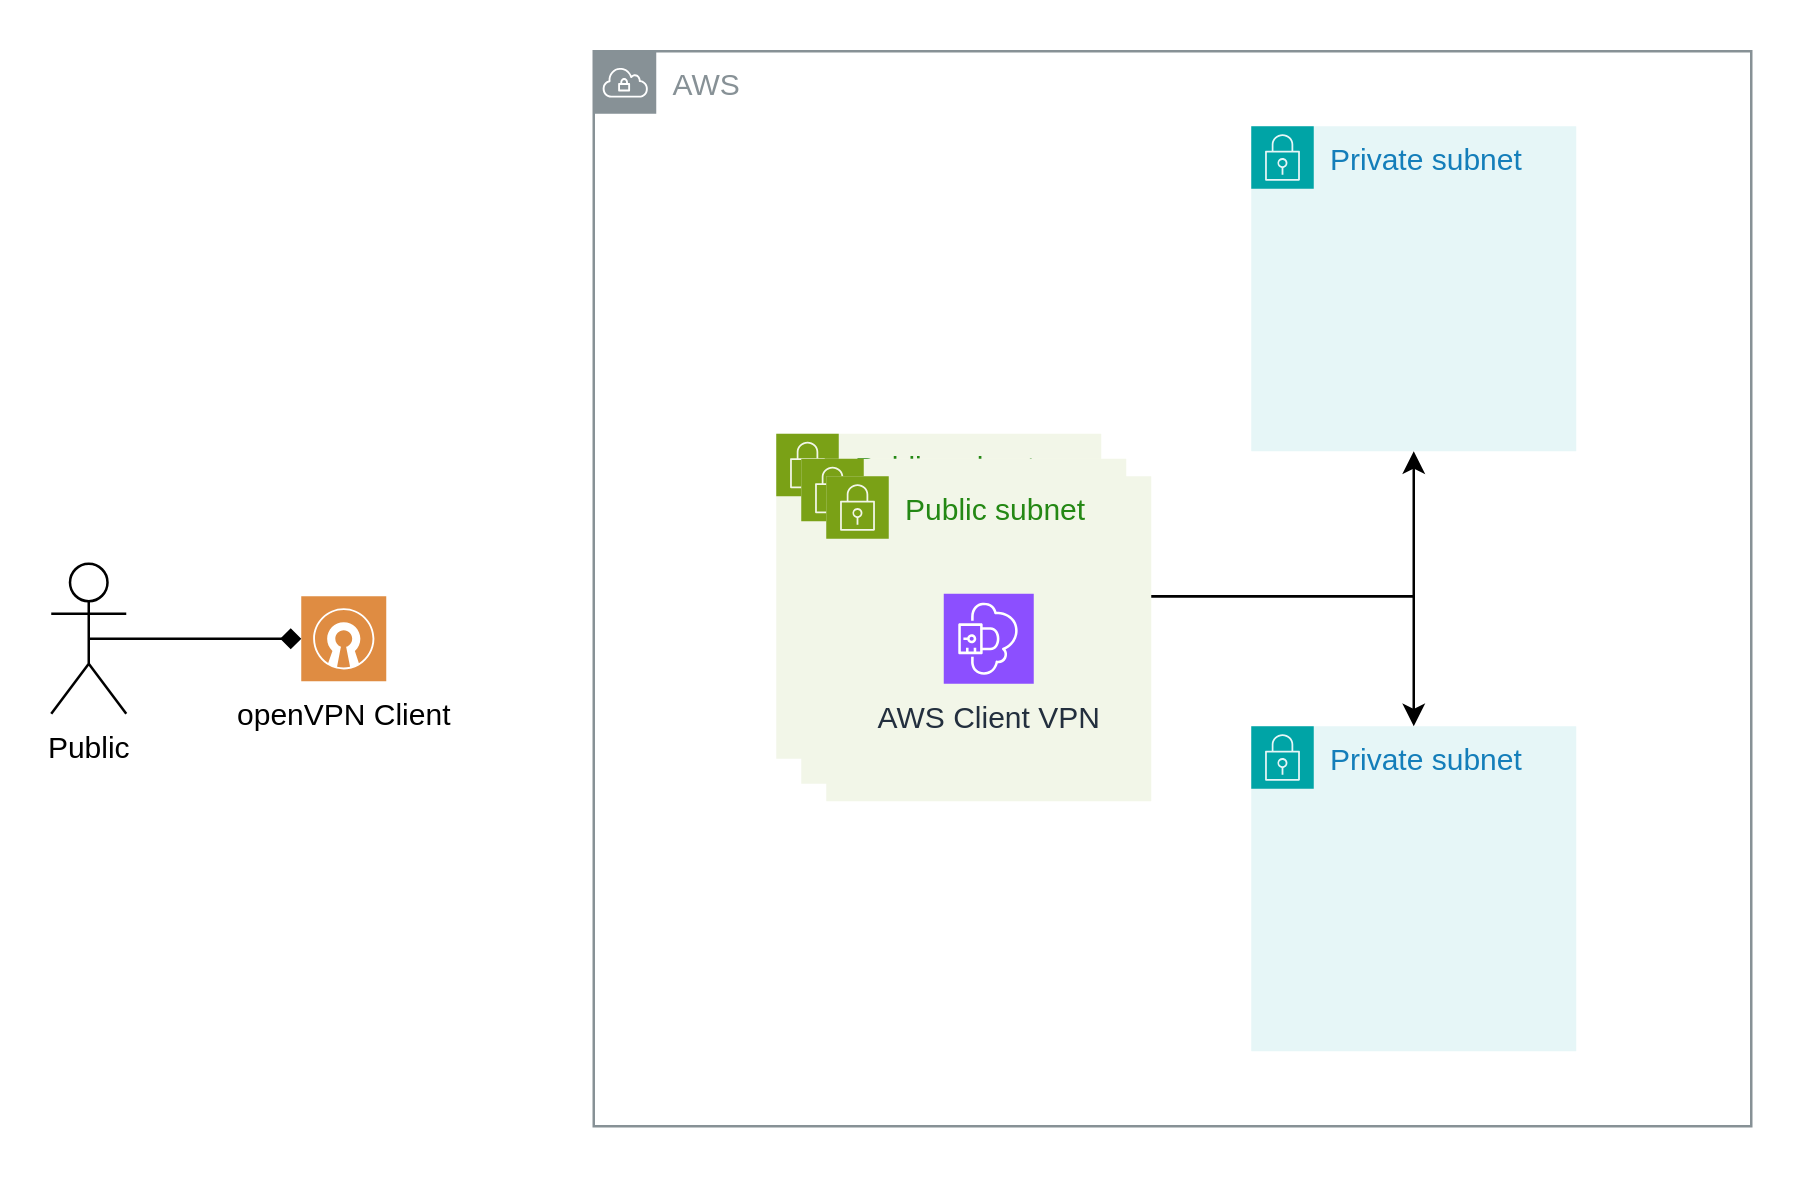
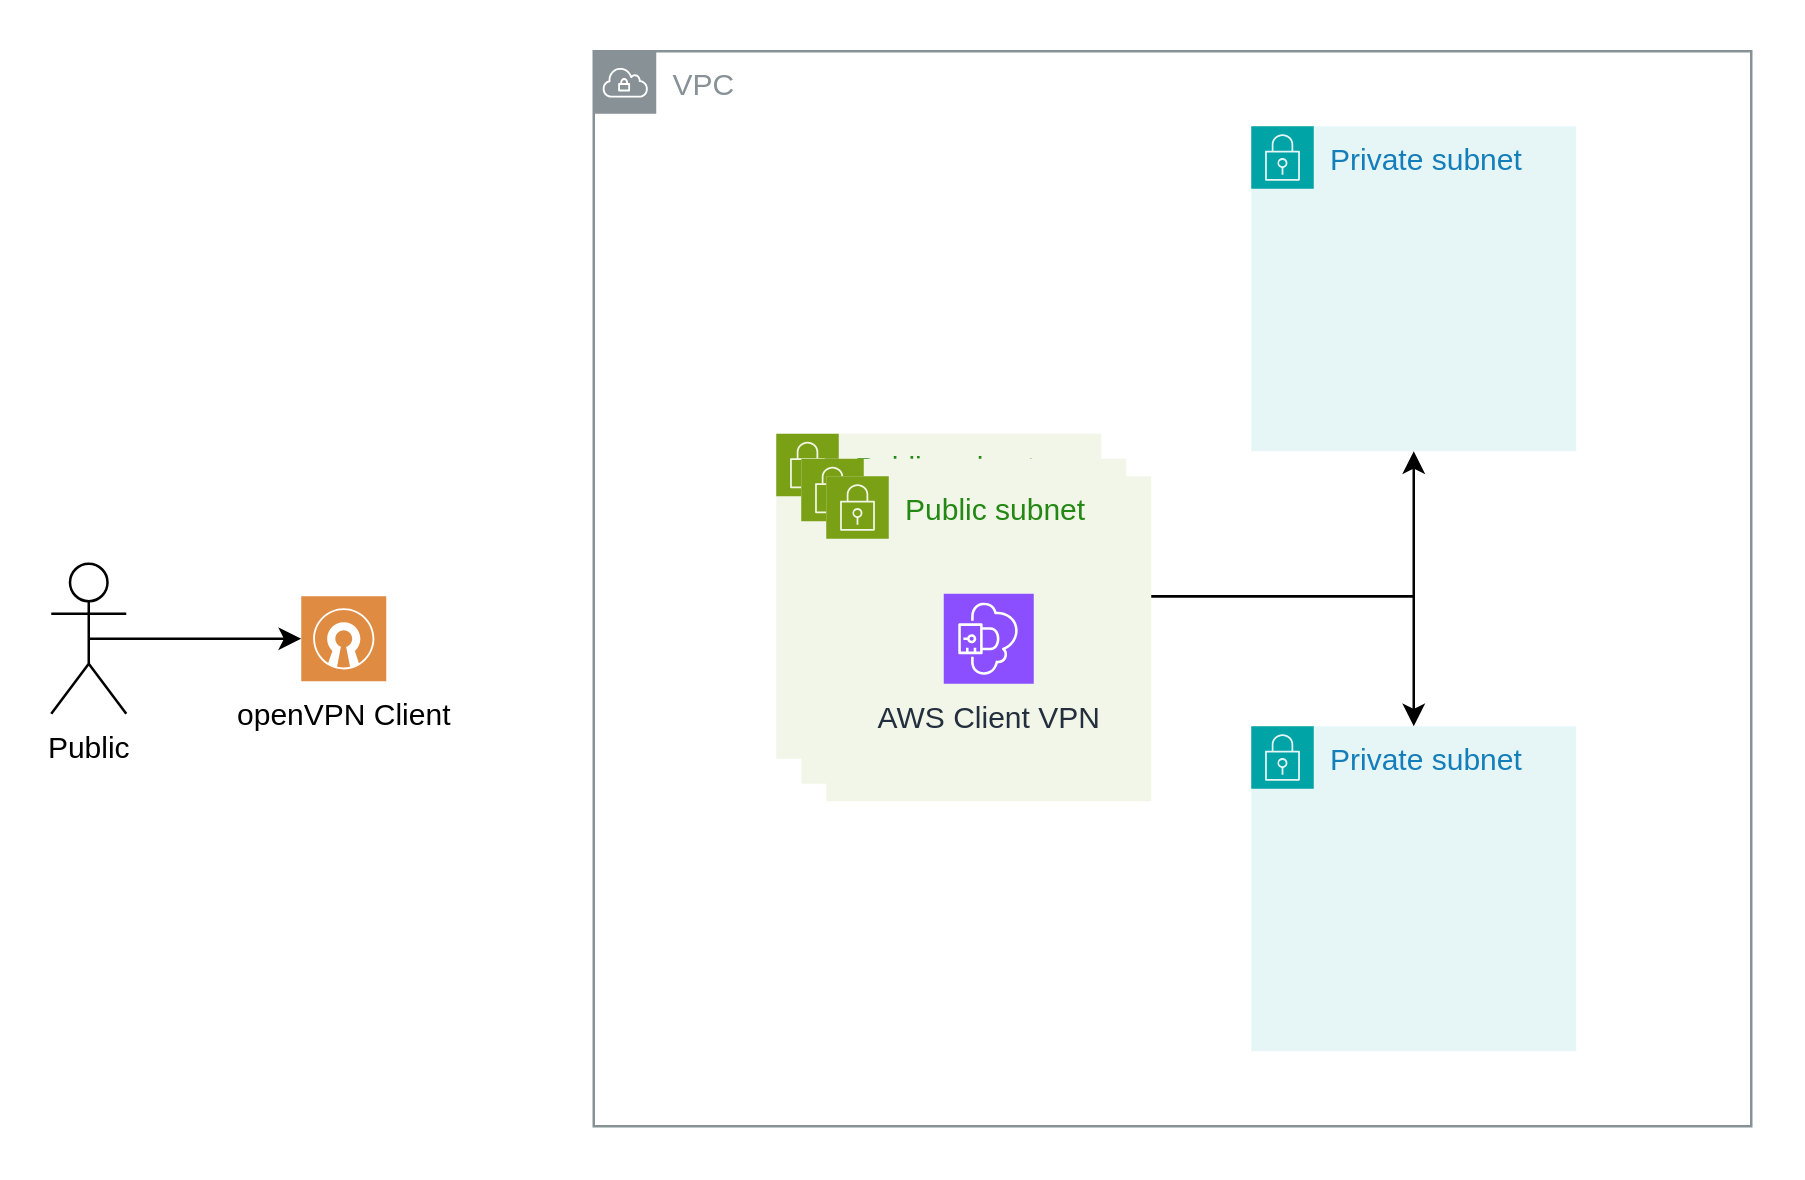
(699, 87) -> (699, 87)
(281, 639) -> (282, 639)
